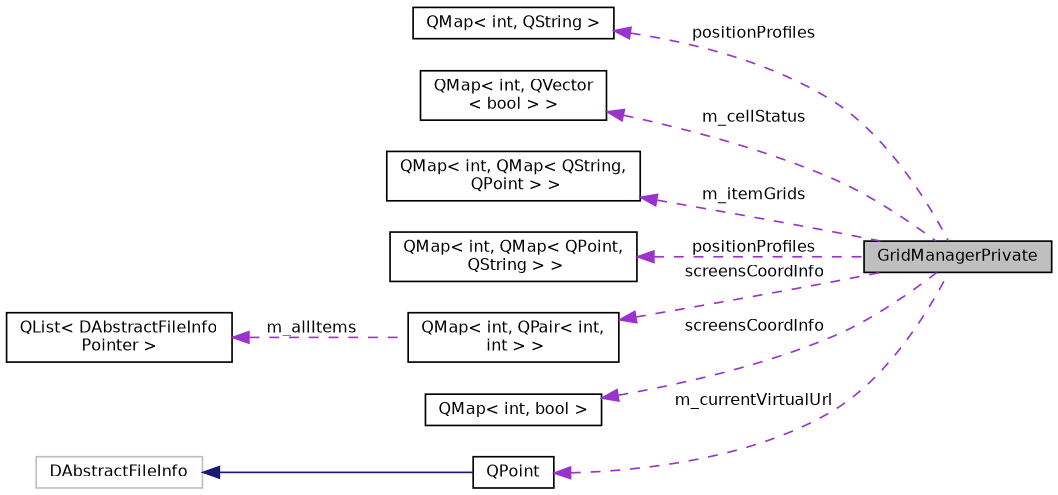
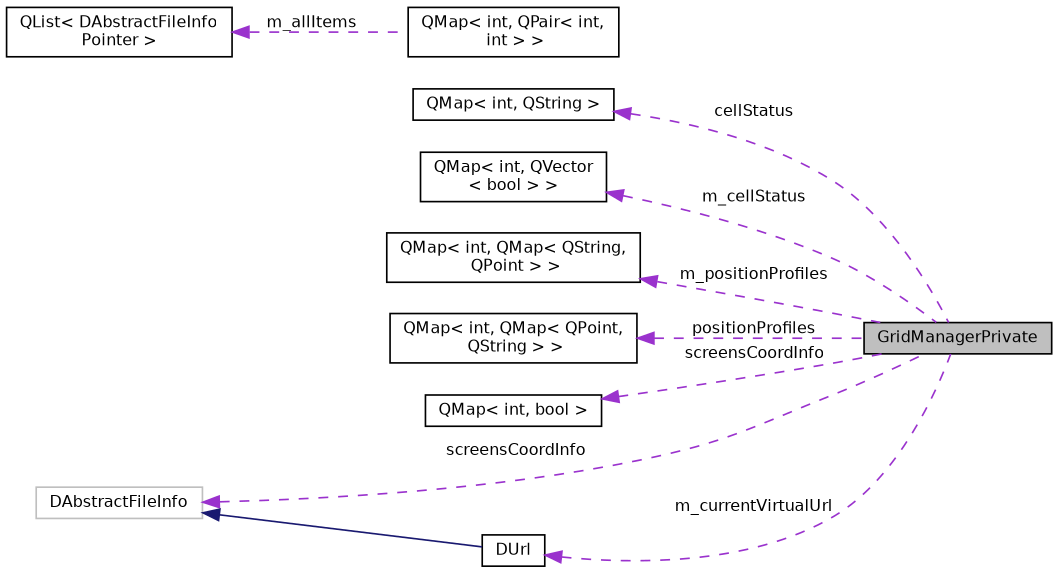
(752, 34) -> (752, 112)
(752, 195) -> (752, 275)
(758, 295) -> (582, 471)
(514, 472) -> (514, 551)
